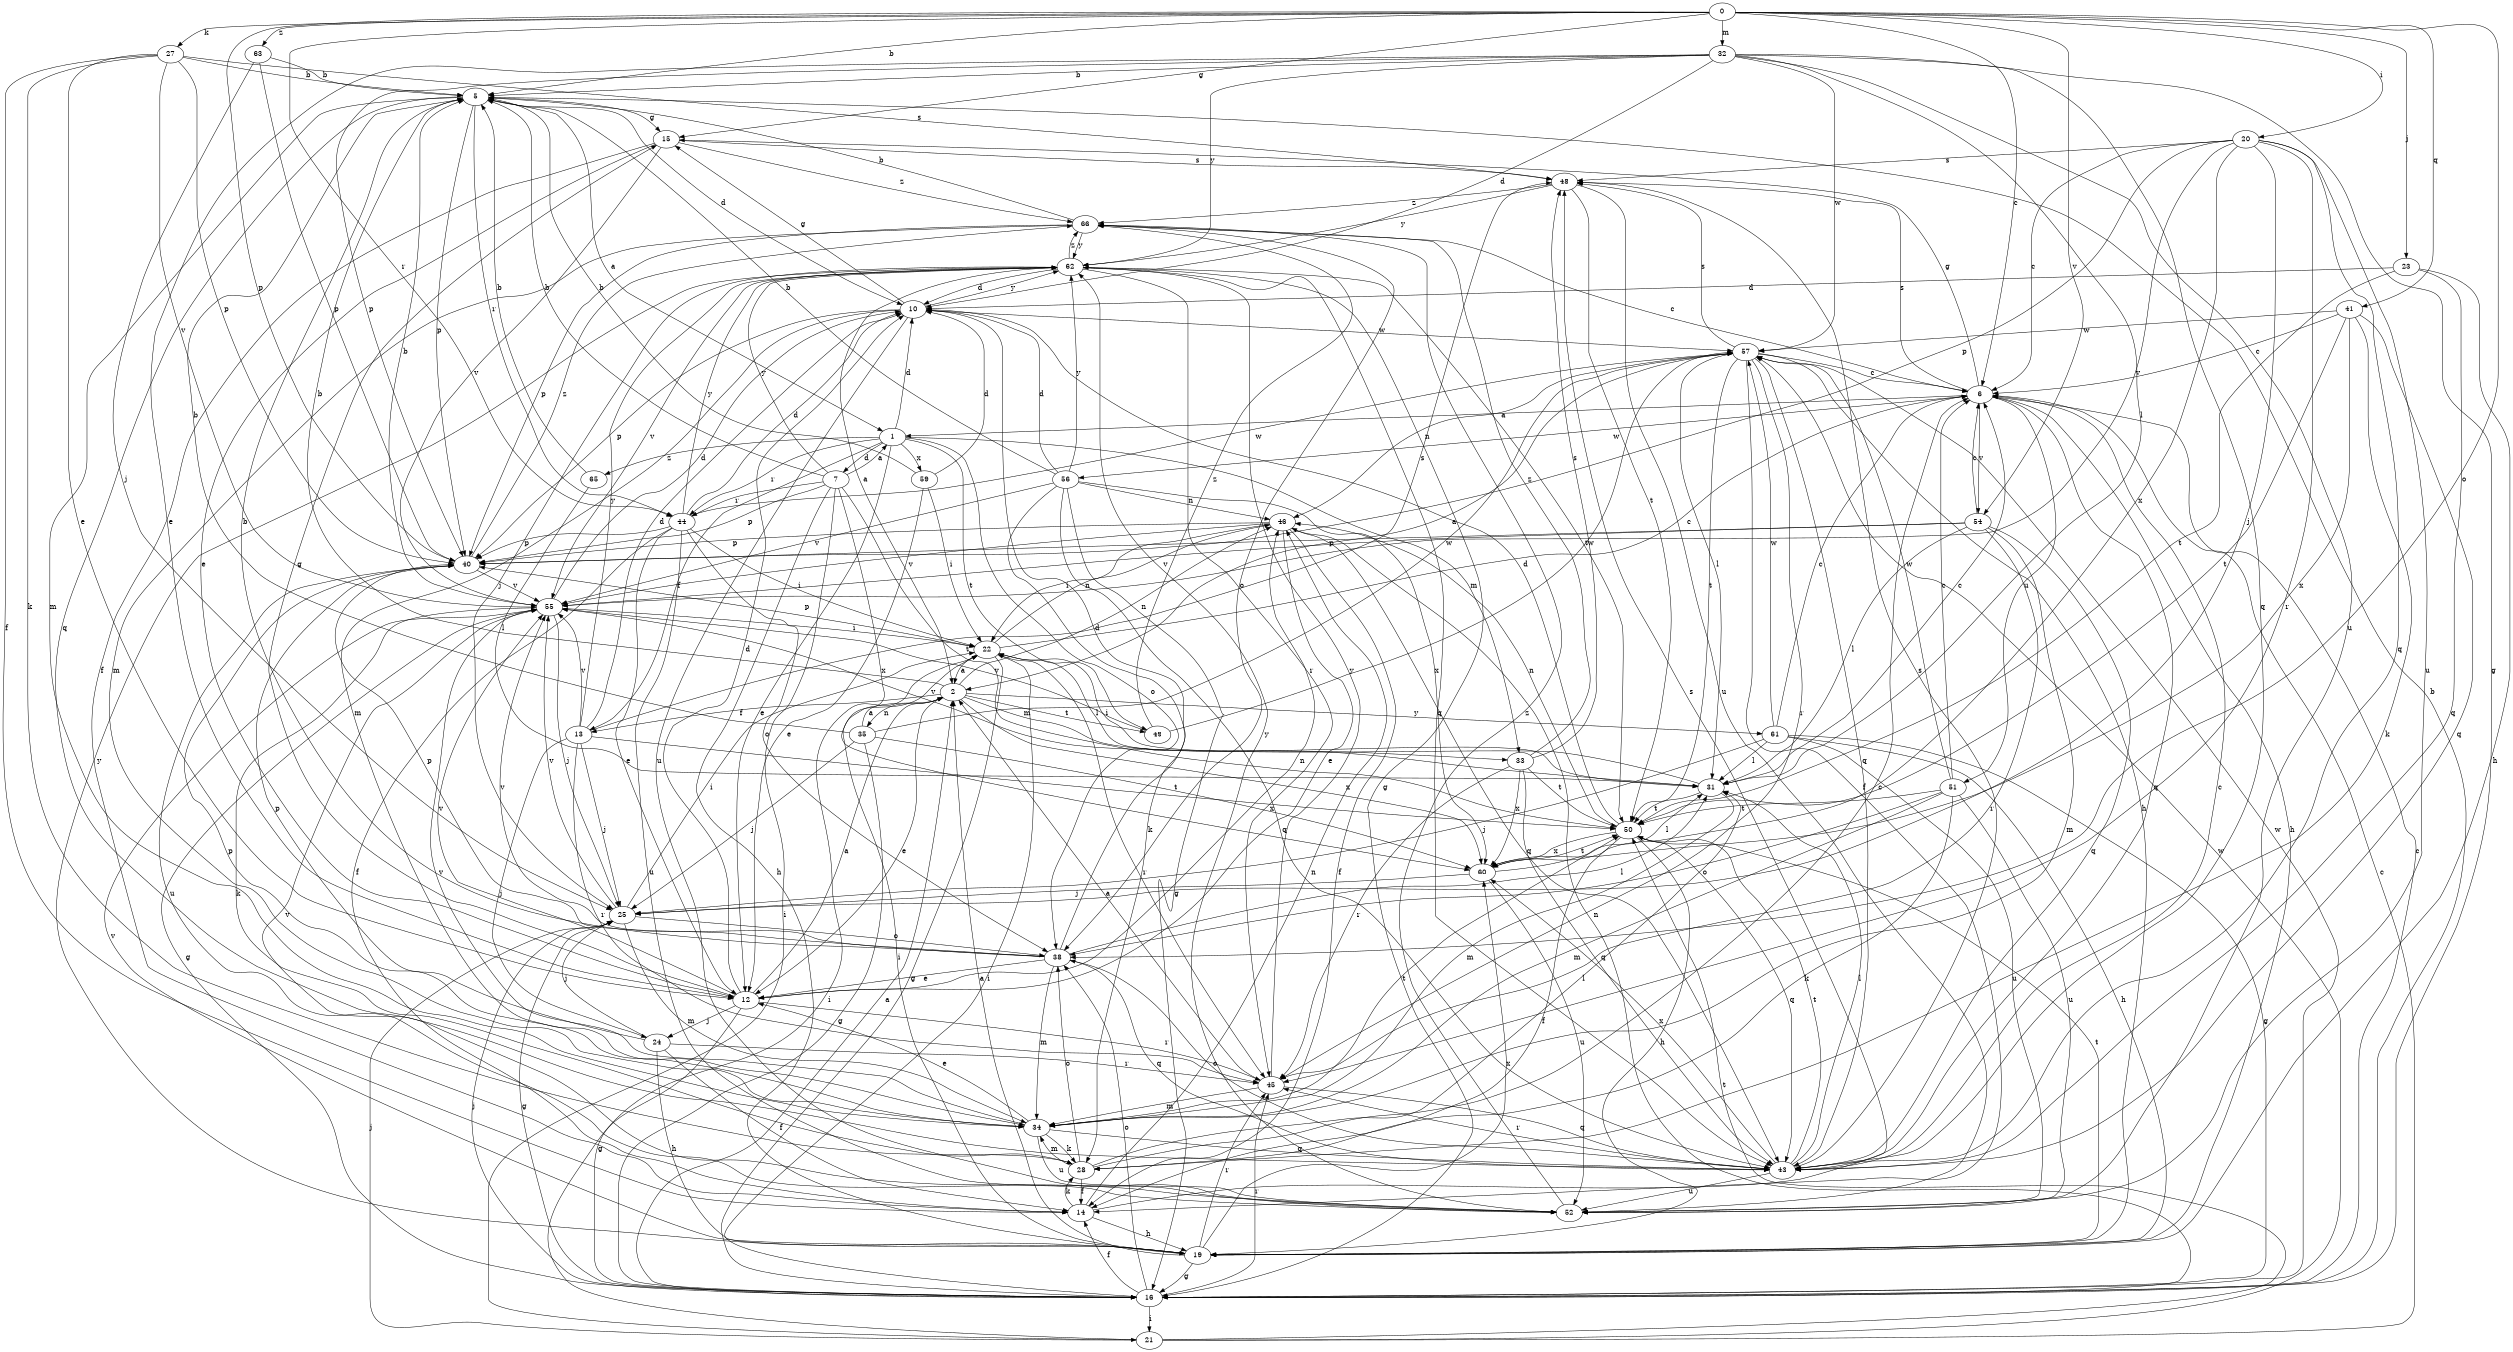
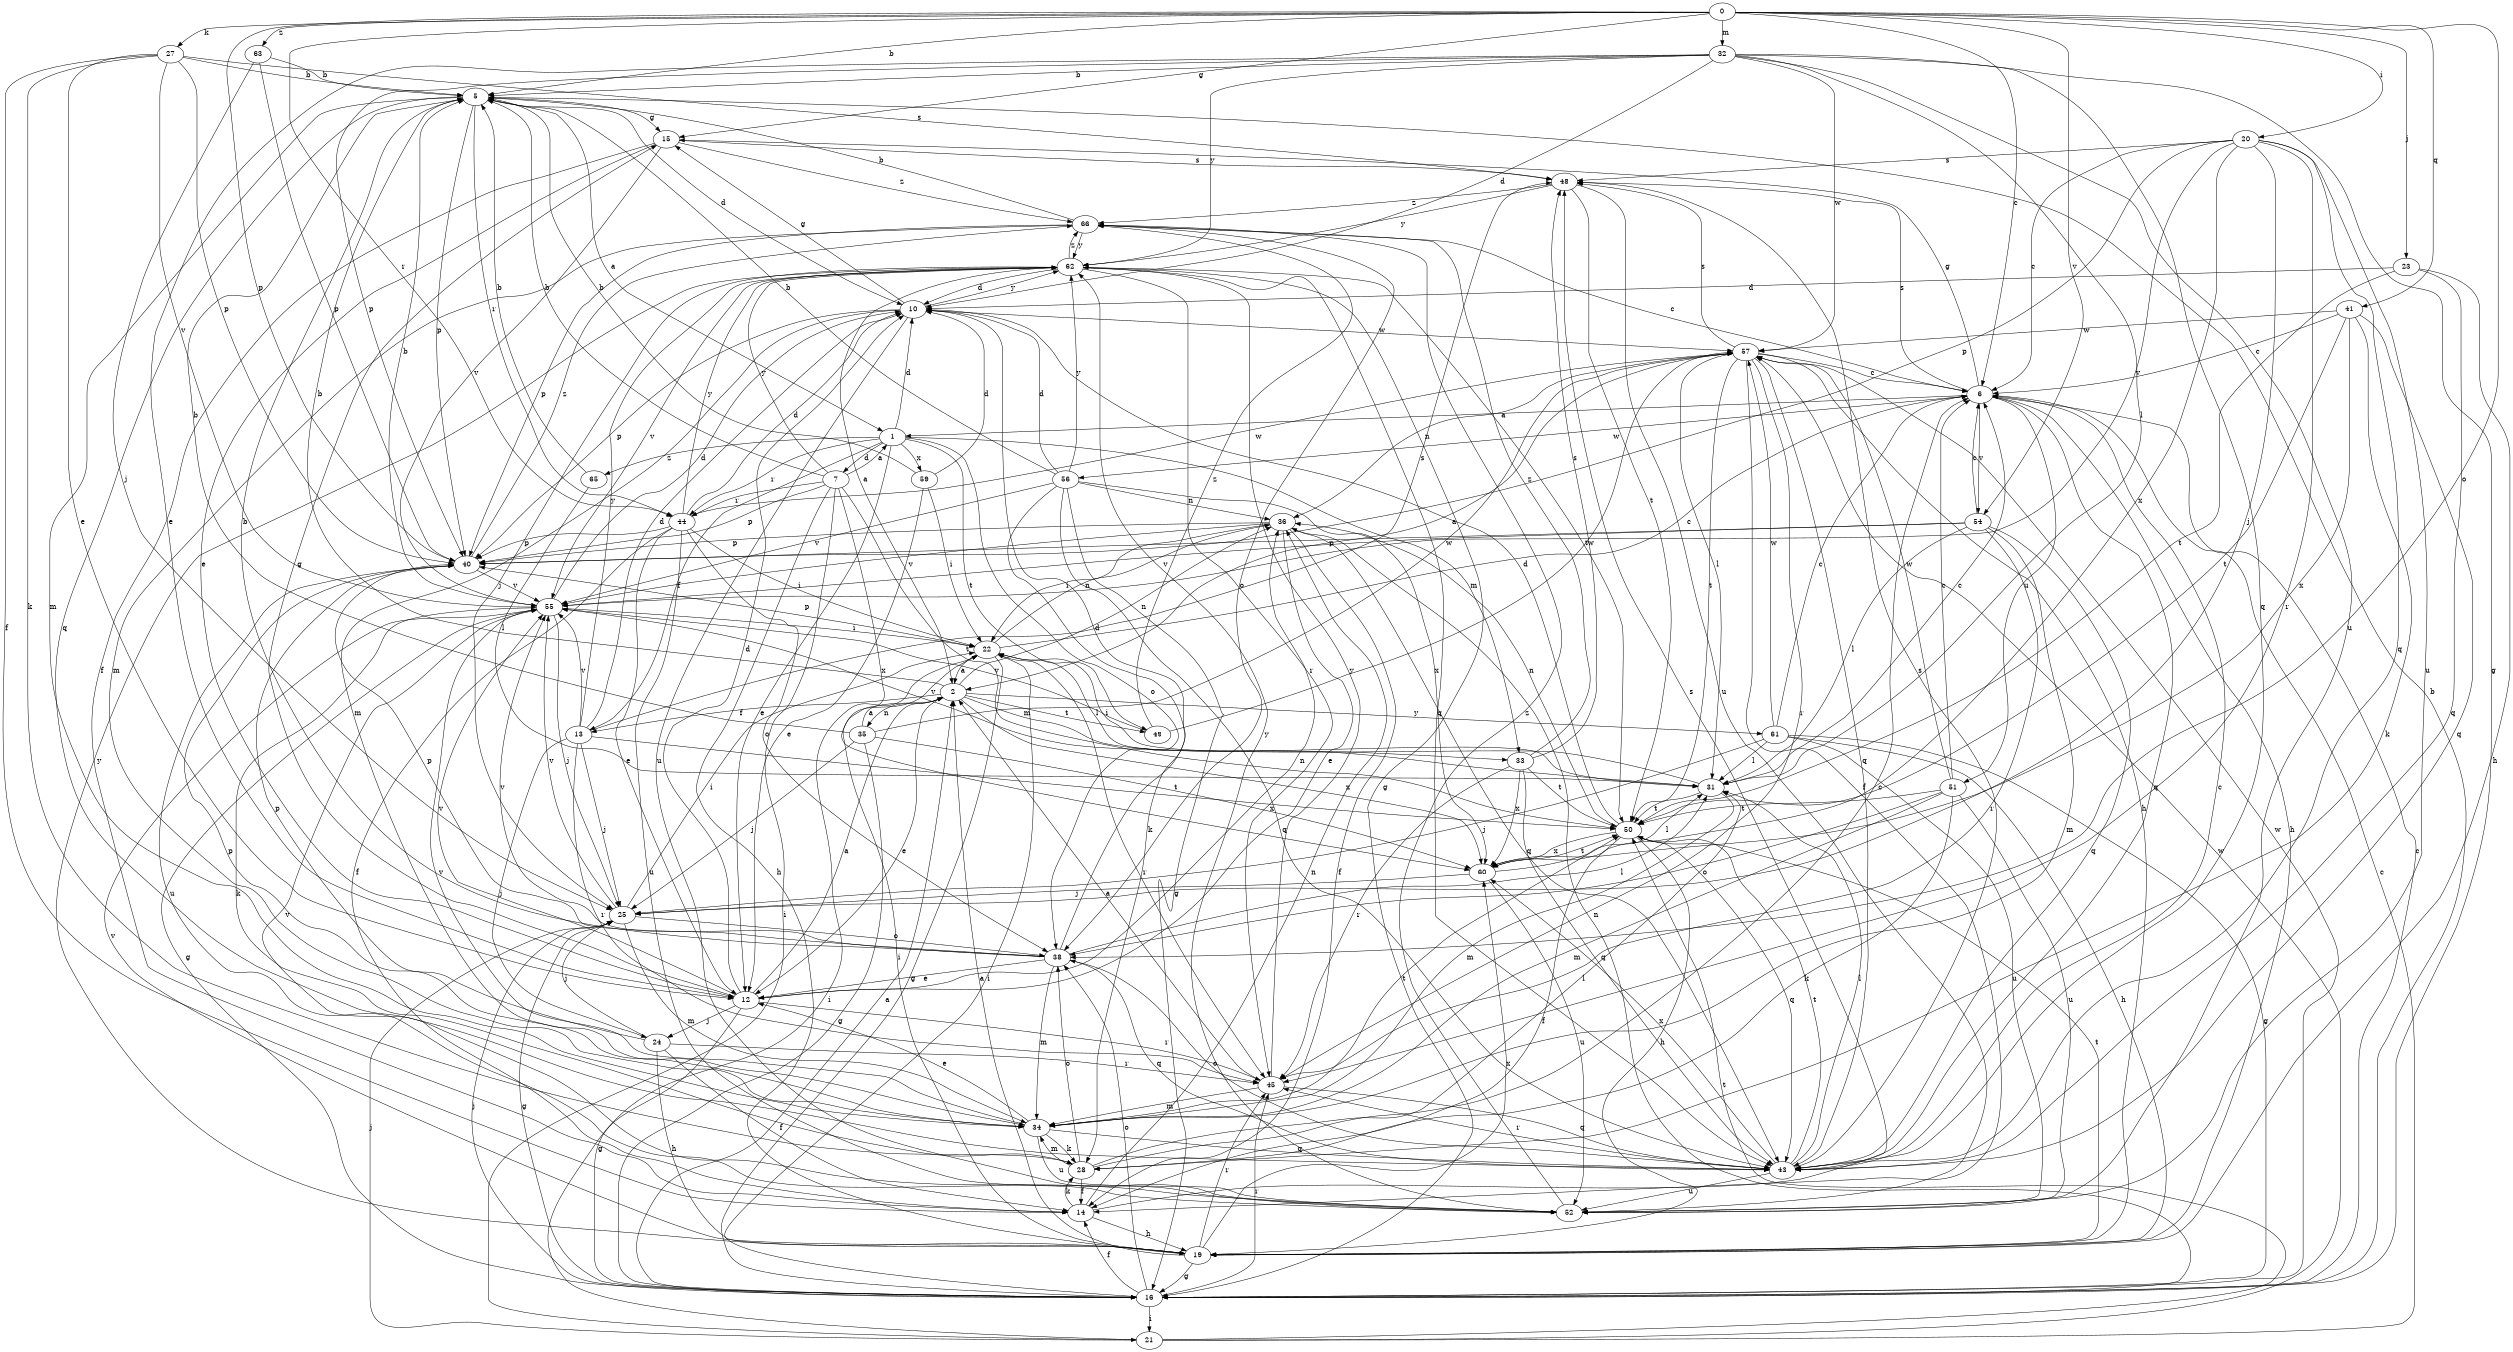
(1282, 522) -> (1282, 522)
